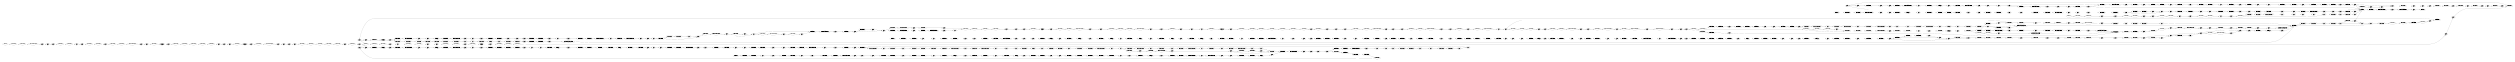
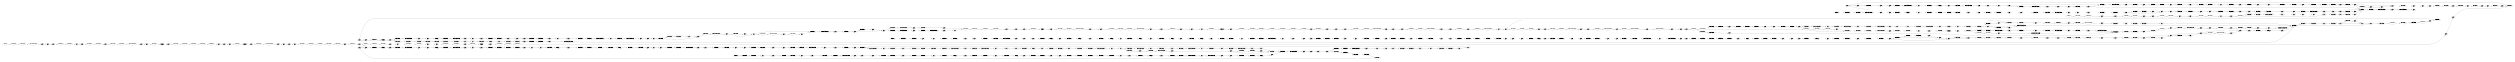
(2423, 10) -> none
